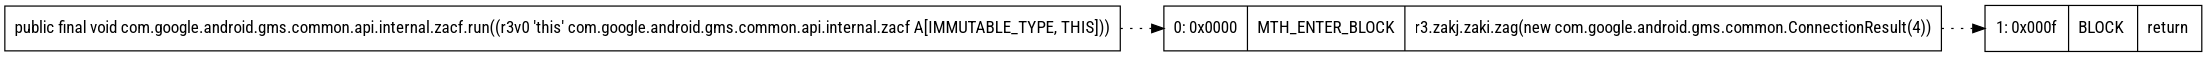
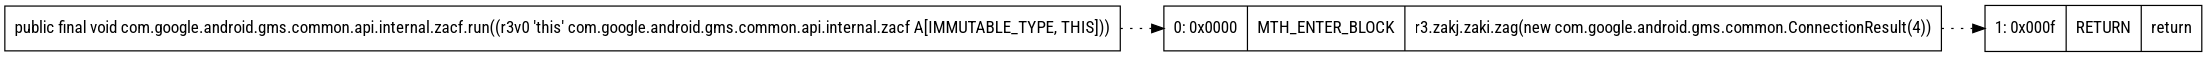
(2101, 28) -> (2104, 28)
